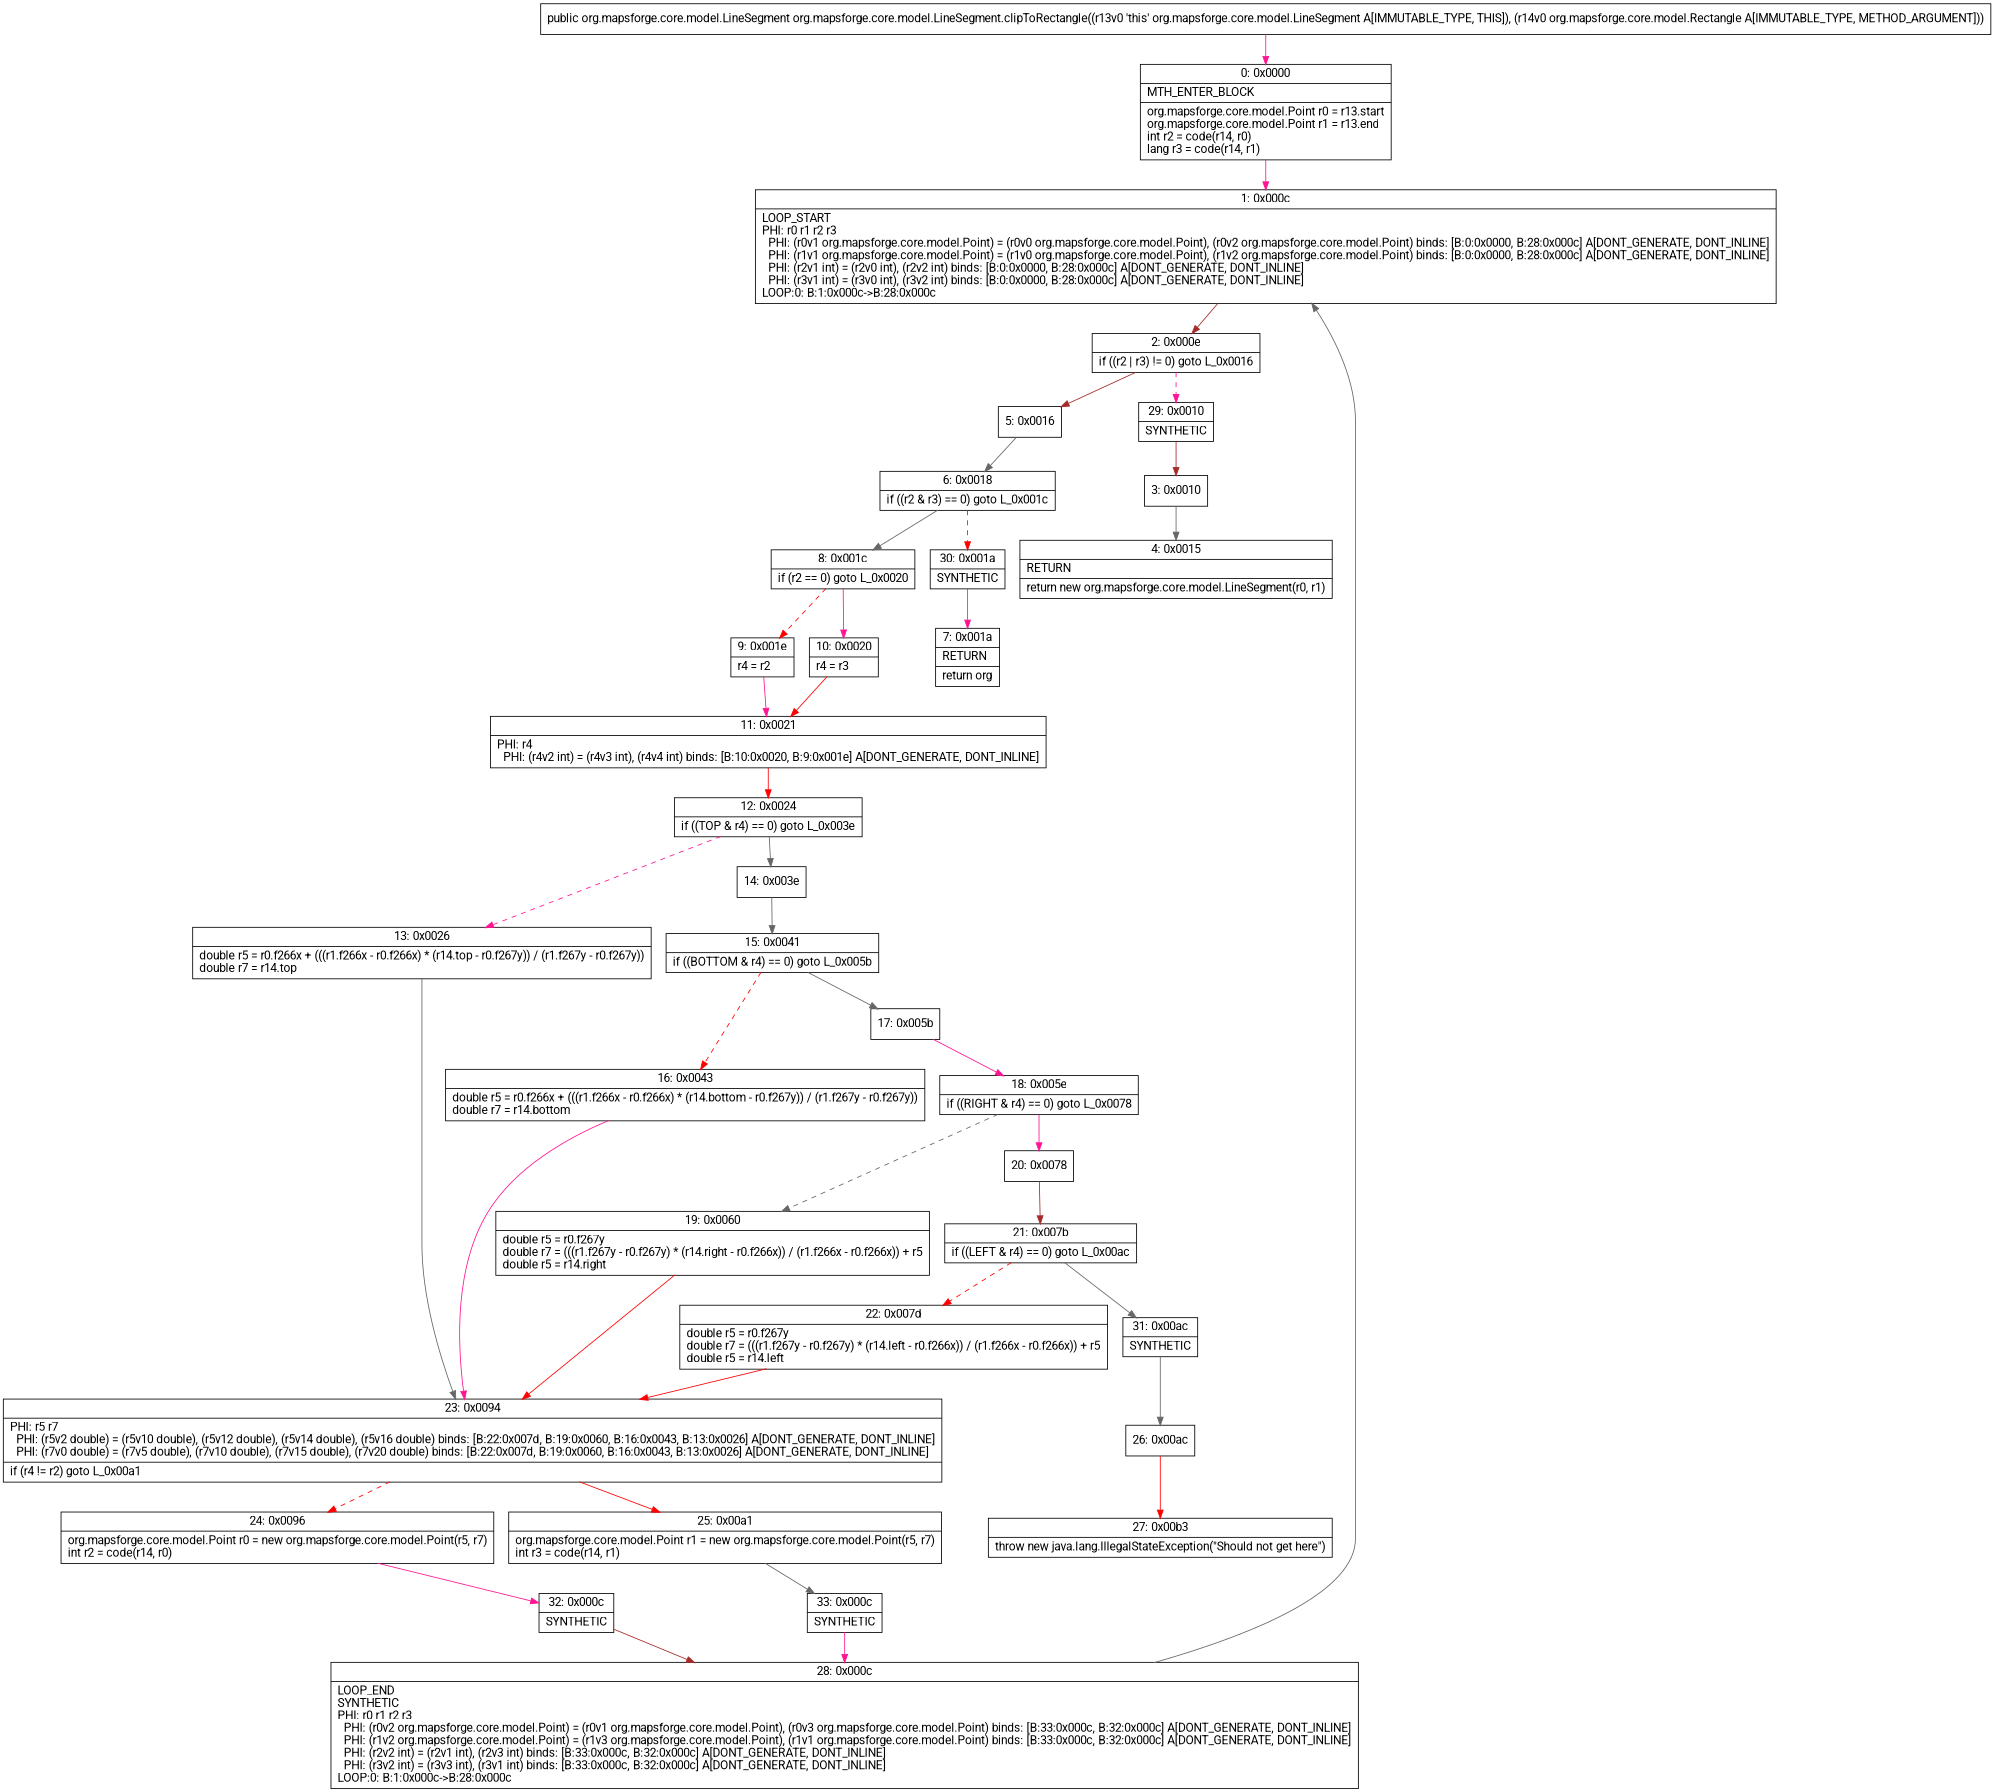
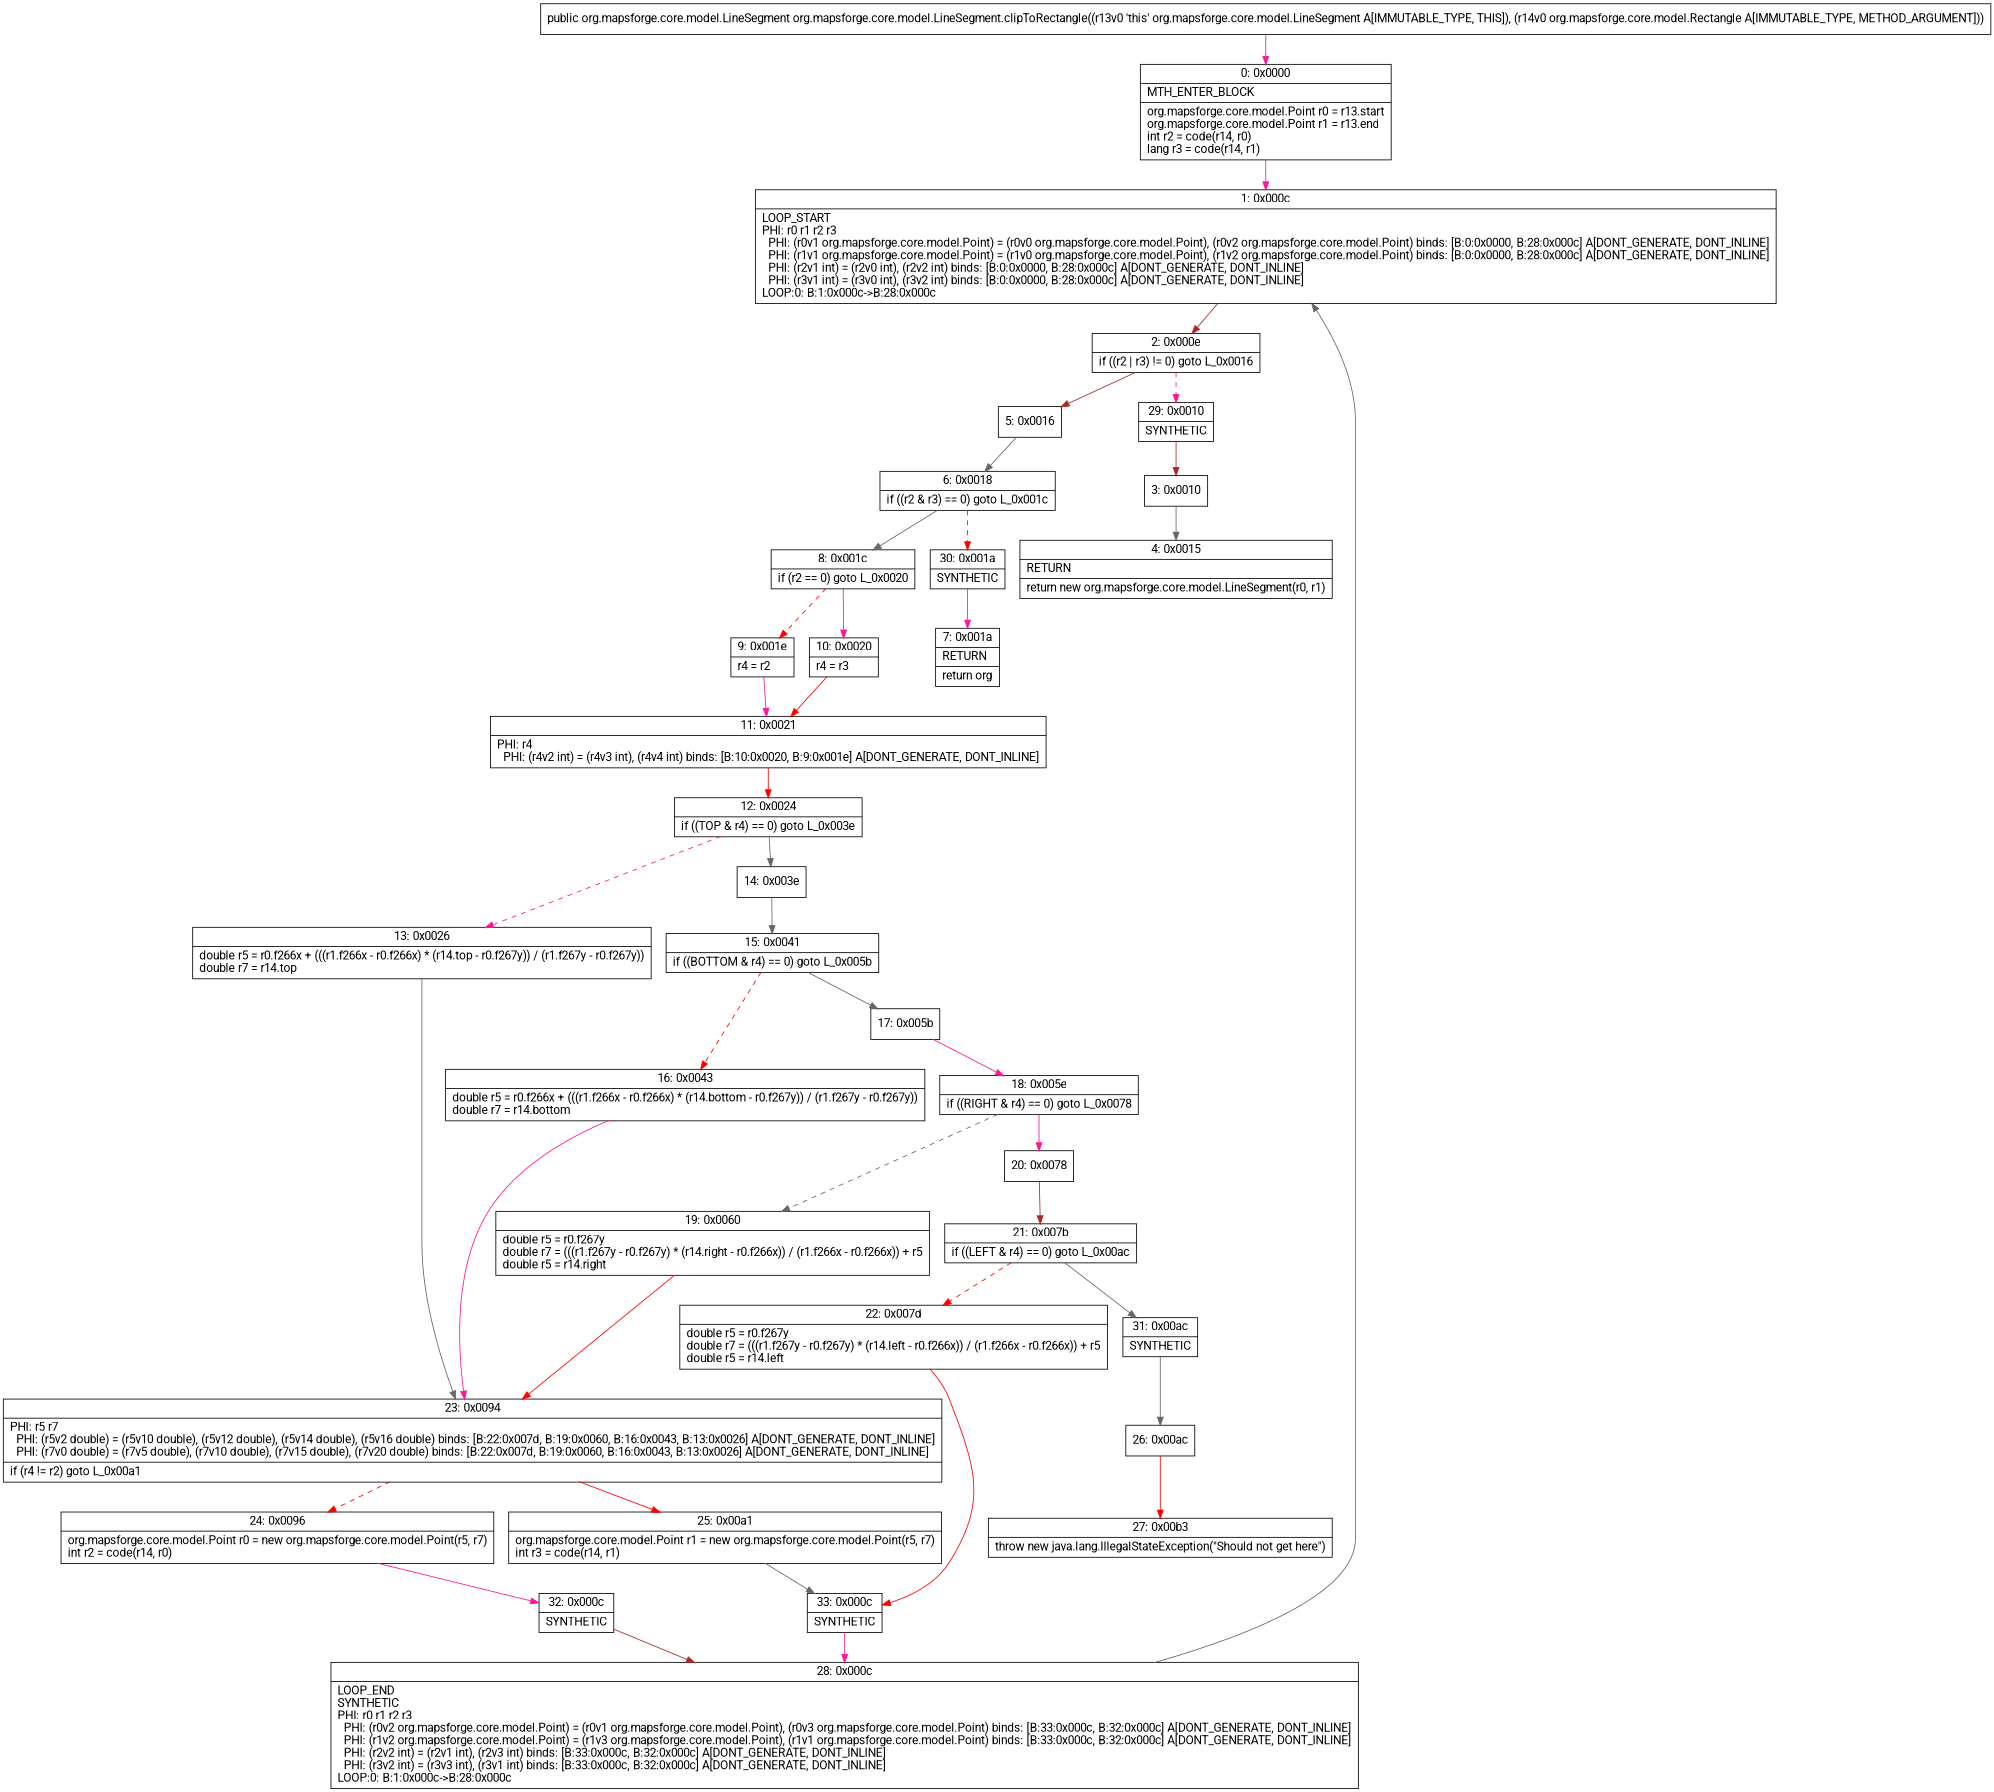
(707, 1383) -> (973, 1500)
